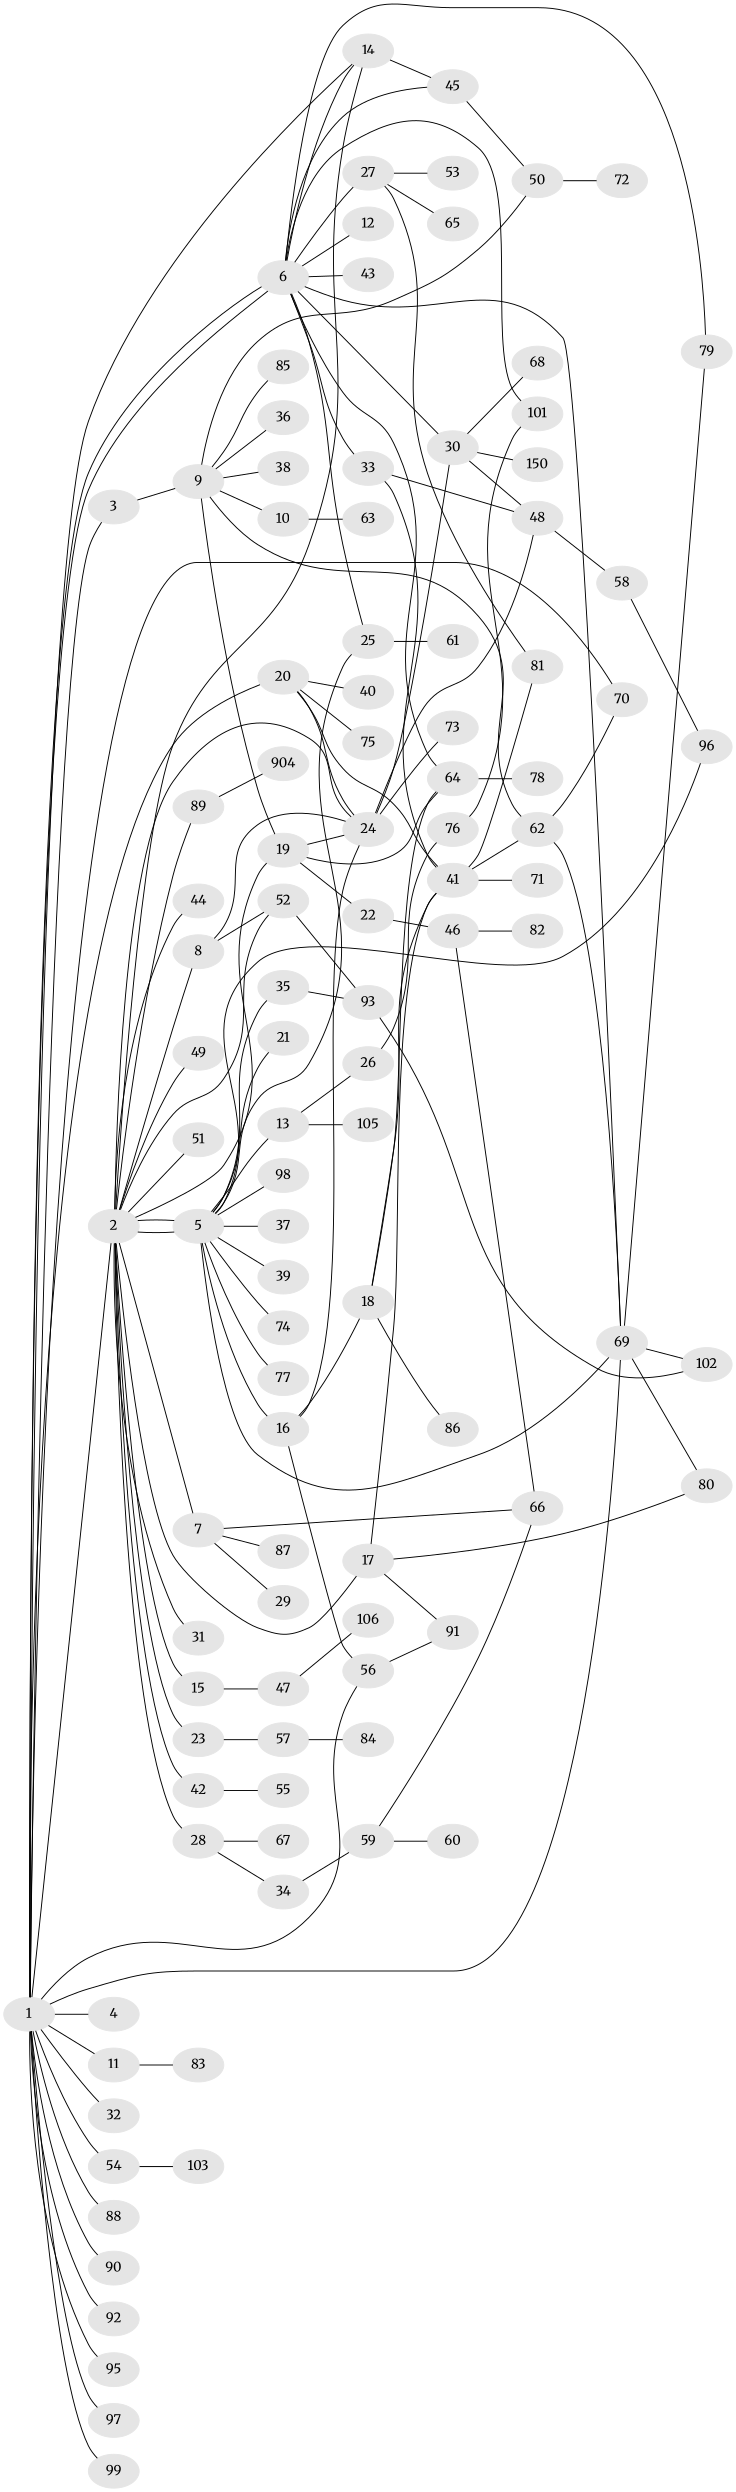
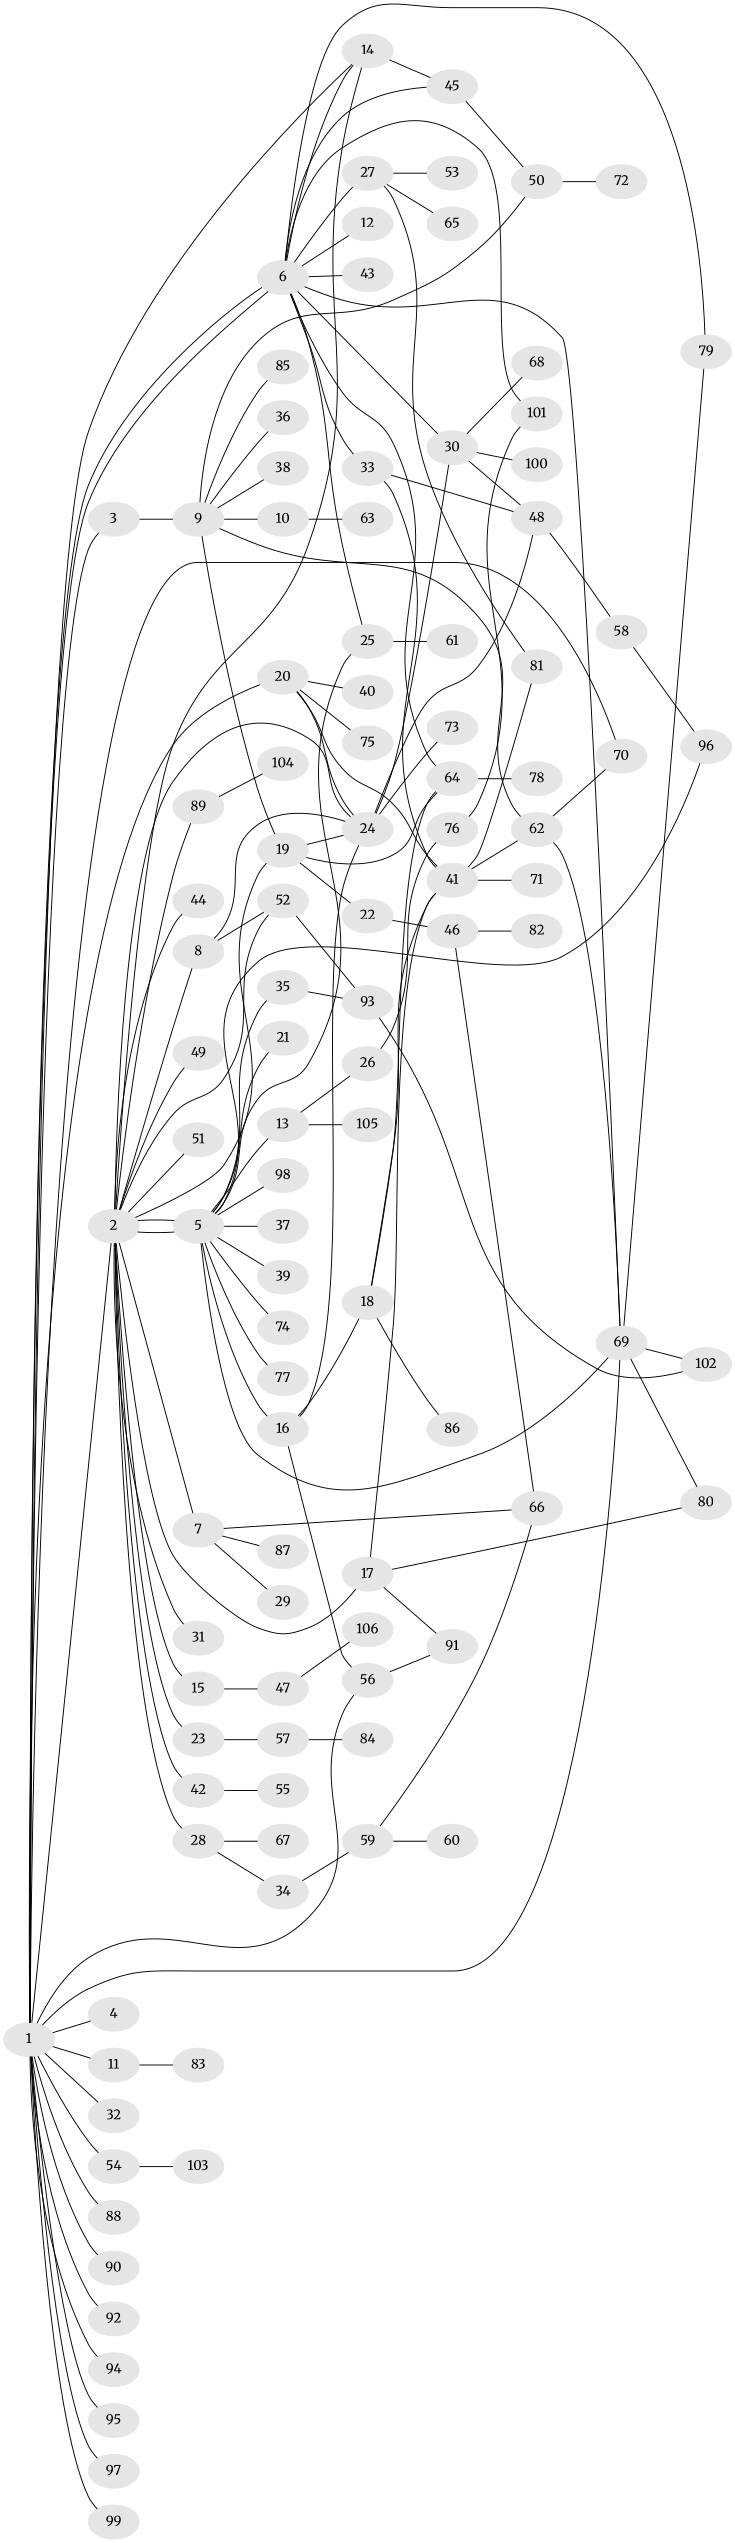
(537, 465) -> (537, 465)
(283, 764) -> (283, 764)
none -> (114, 2370)
